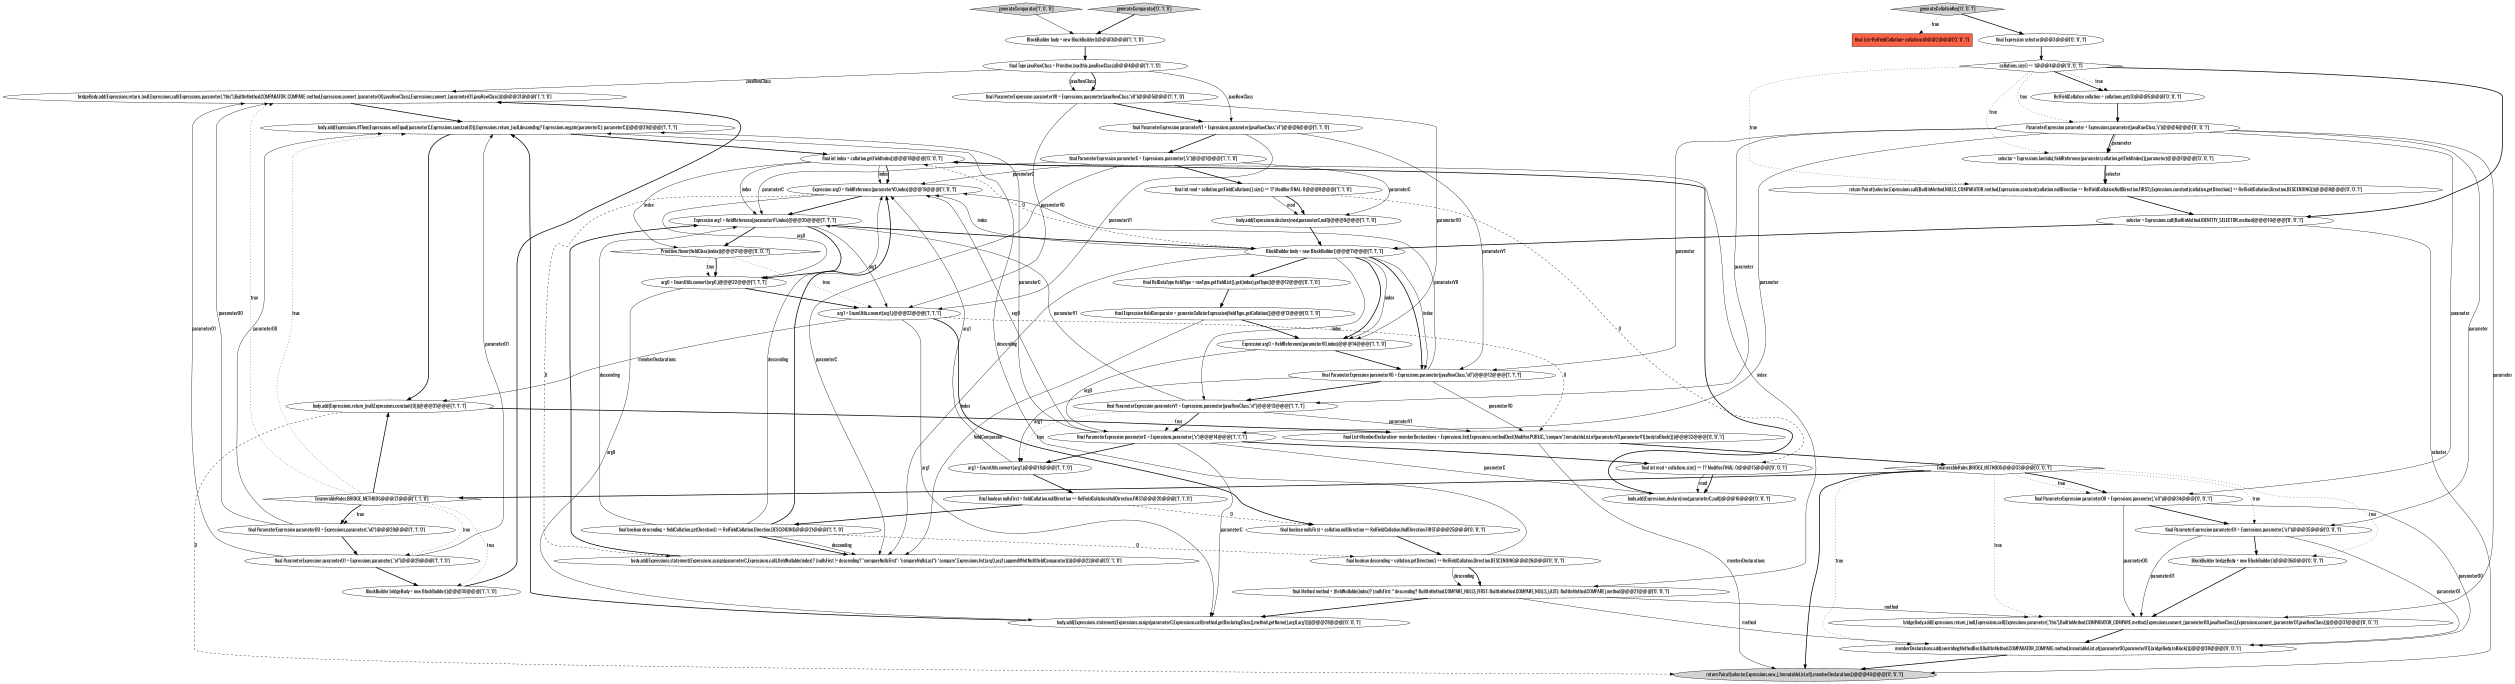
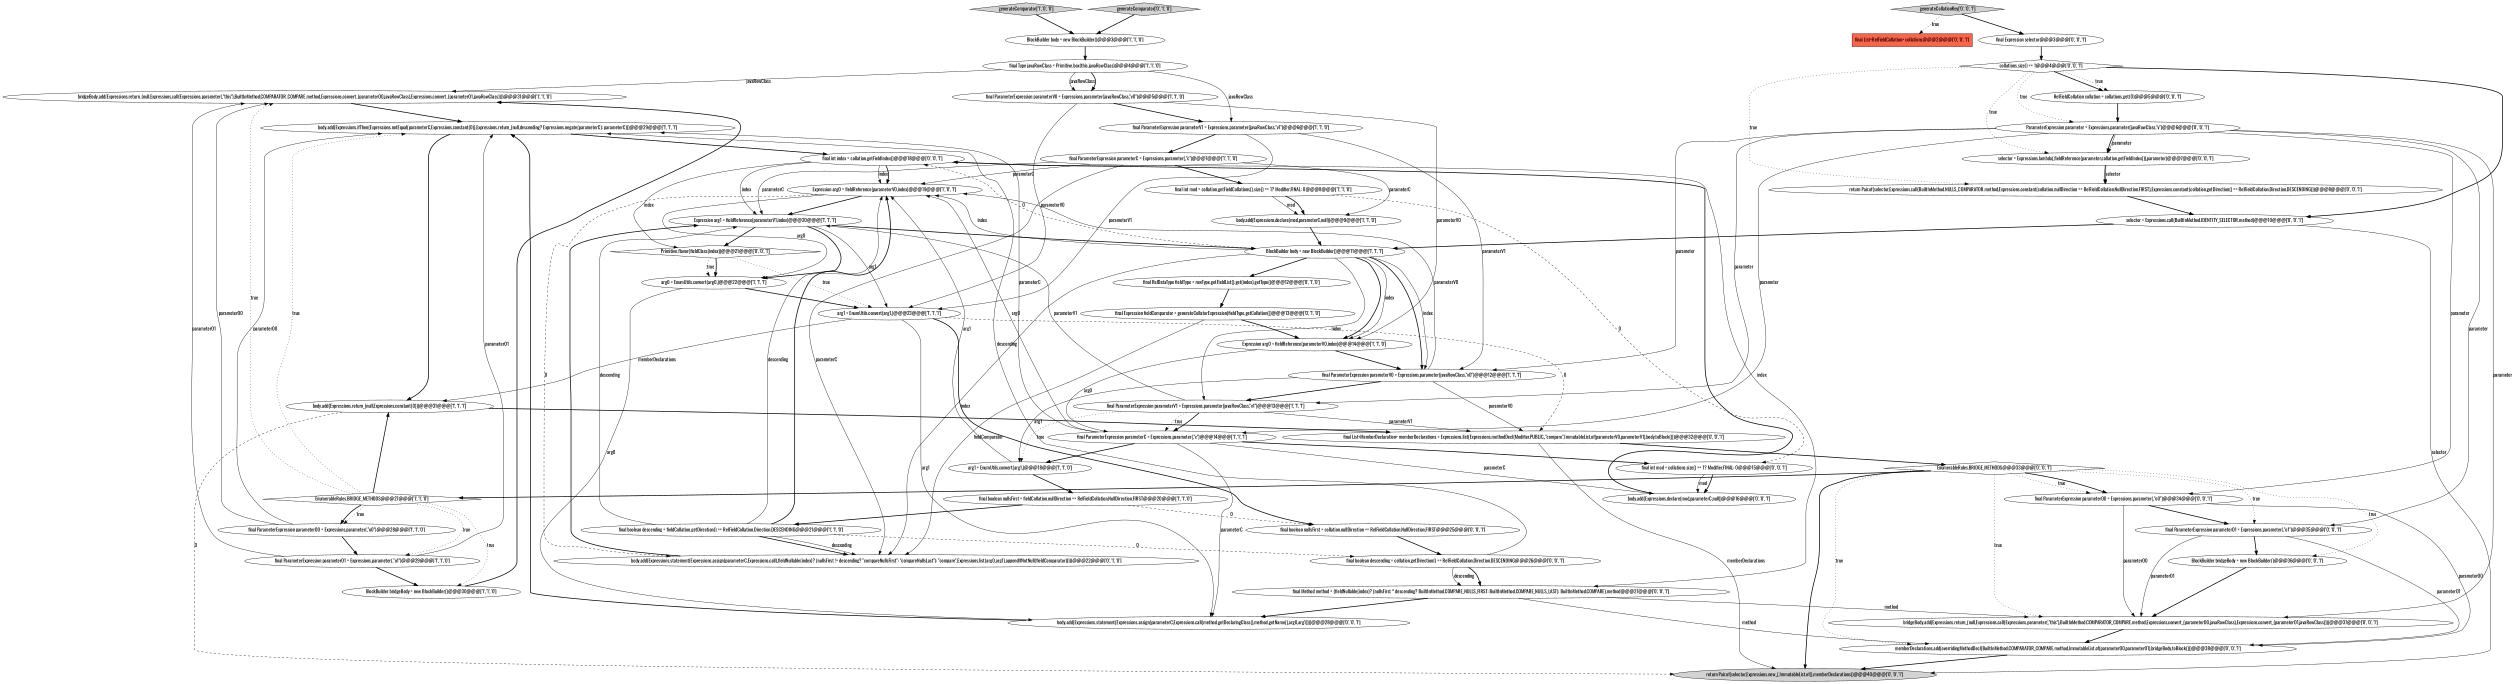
(1053, 23) -> (1053, 23)
